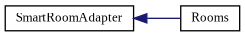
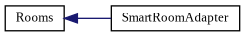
(164, 18) -> (94, 18)
